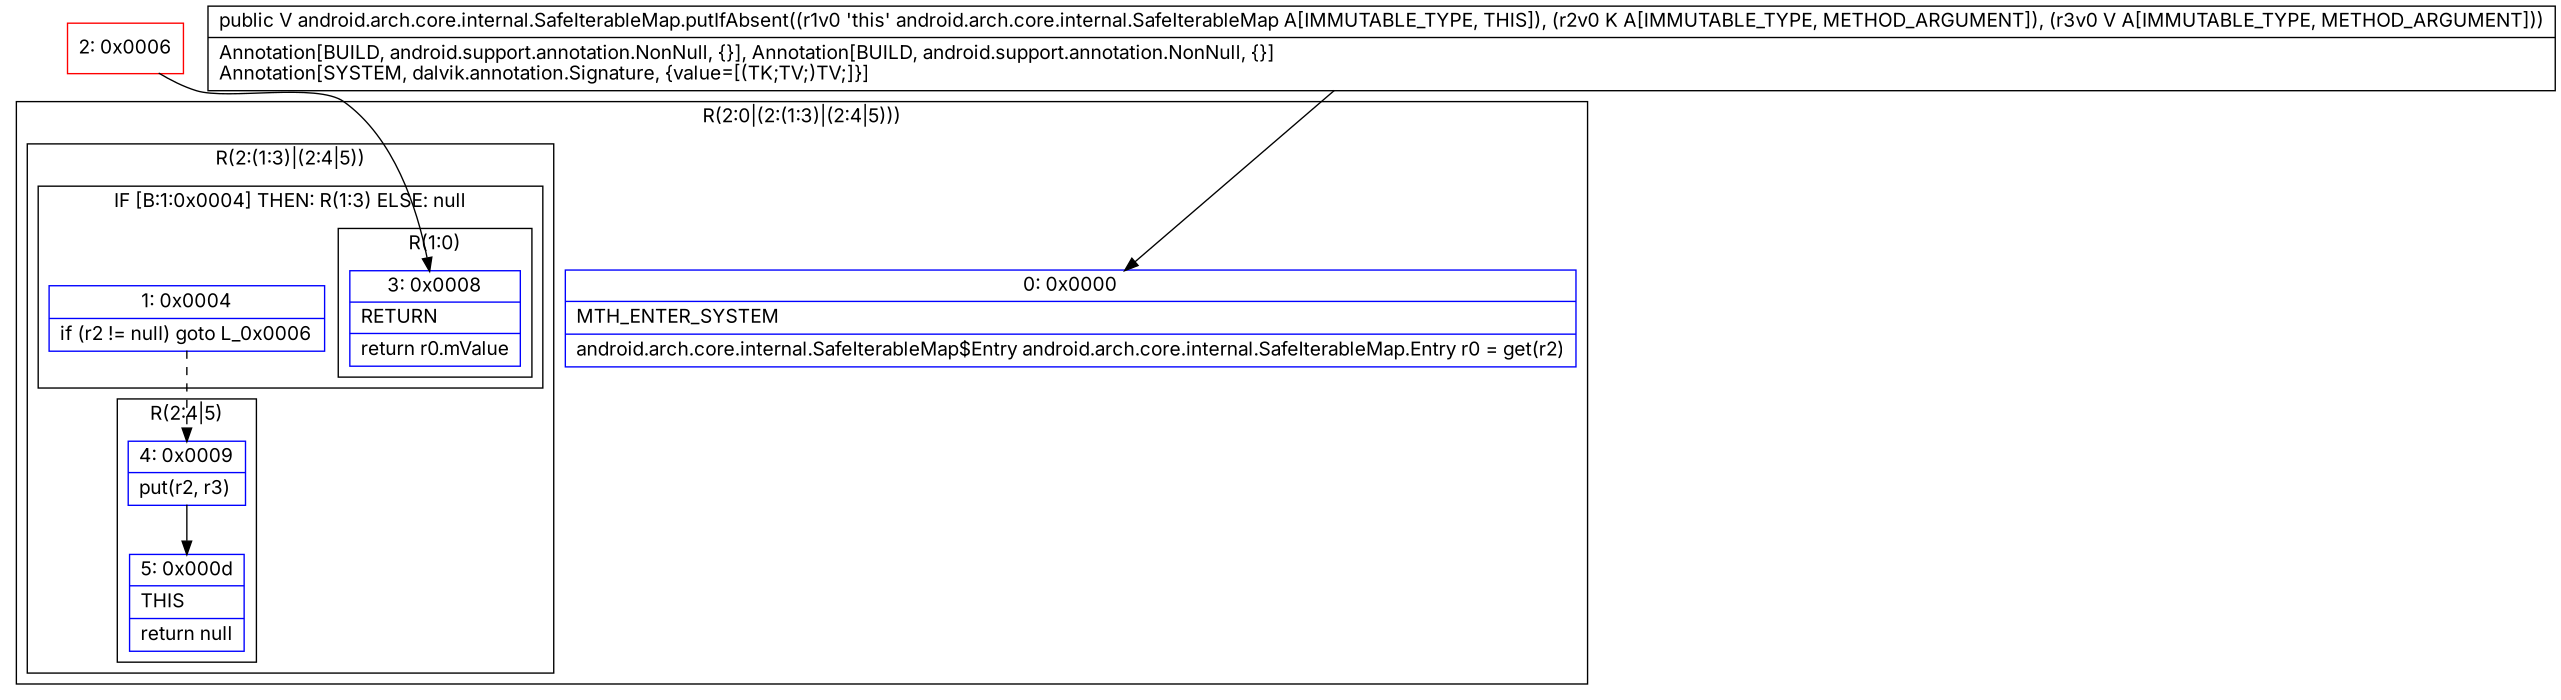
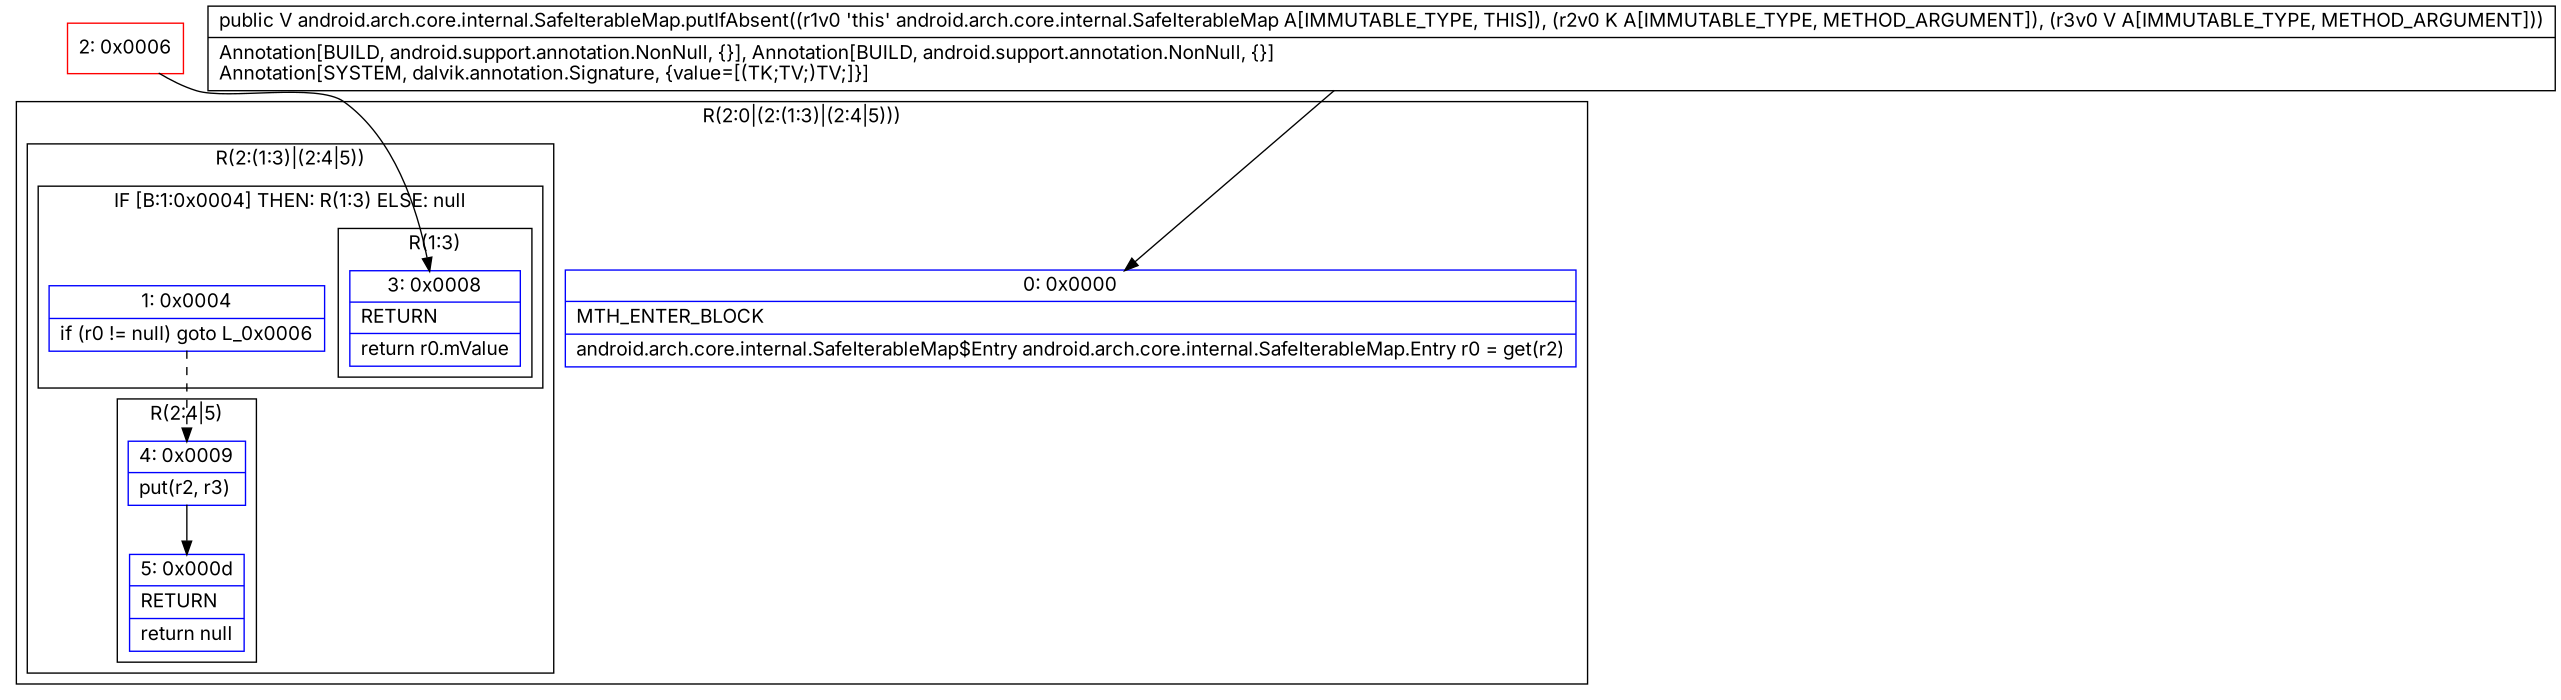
(435, 244) -> (435, 244)
(678, 317) -> (671, 317)
(186, 334) -> (187, 334)
(163, 601) -> (179, 601)
